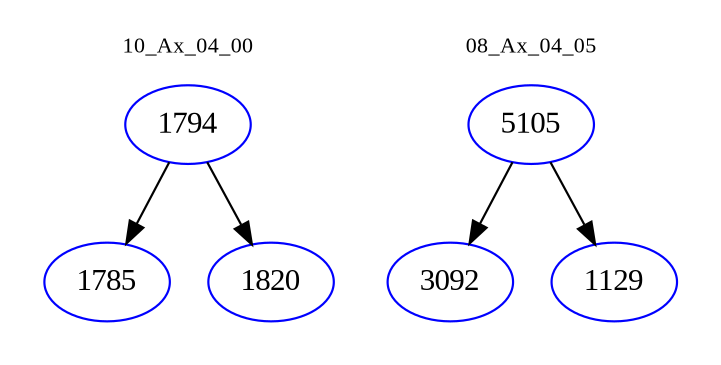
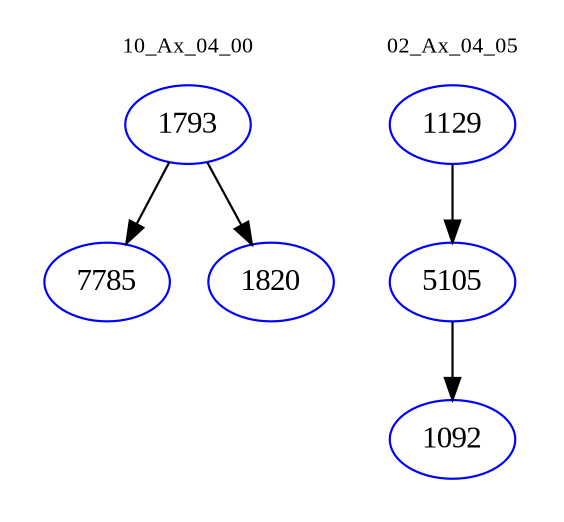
(532, 47) -> (454, 47)
(188, 125) -> (188, 125)
(567, 194) -> (453, 193)
(107, 282) -> (107, 282)
(450, 282) -> (453, 439)
